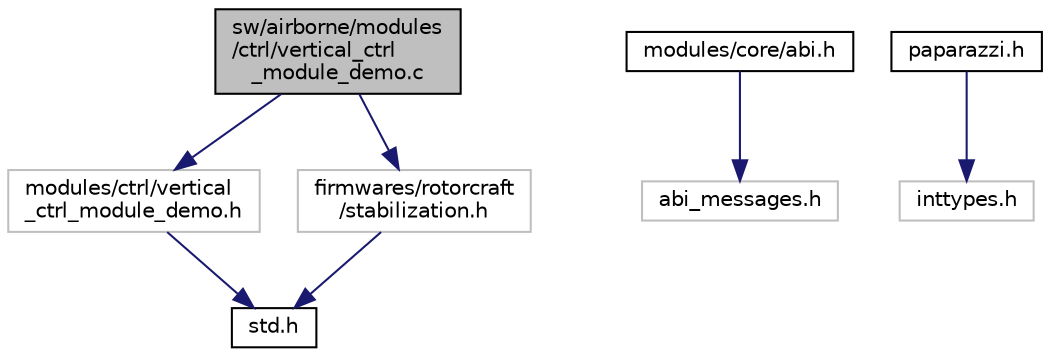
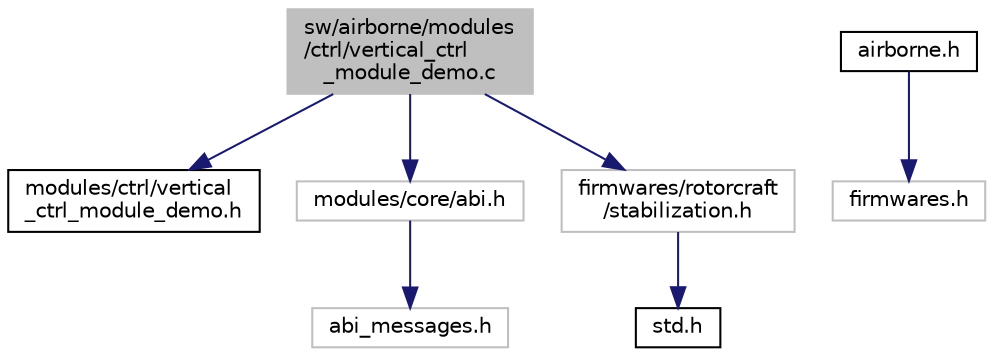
(338, 52) -> (410, 52)
(740, 52) -> (410, 201)
(967, 52) -> (909, 52)
none -> (410, 127)
(134, 201) -> (134, 201)
(967, 201) -> (909, 201)
(202, 263) -> none
